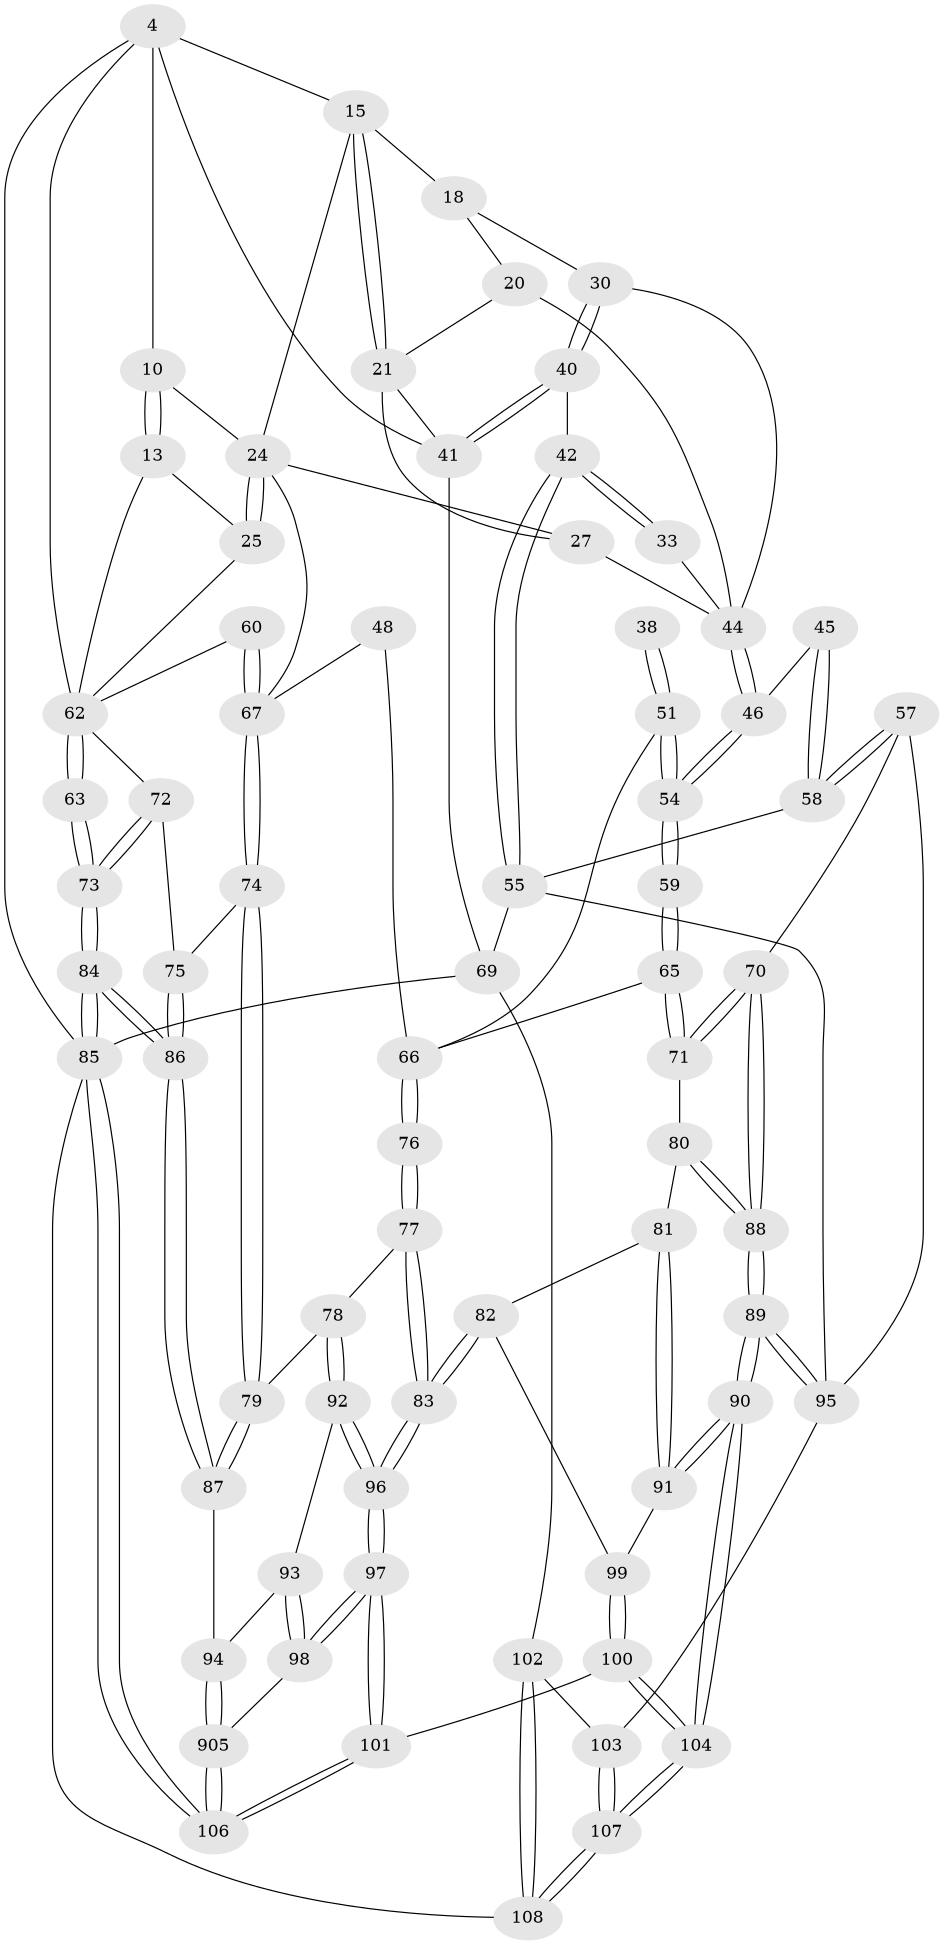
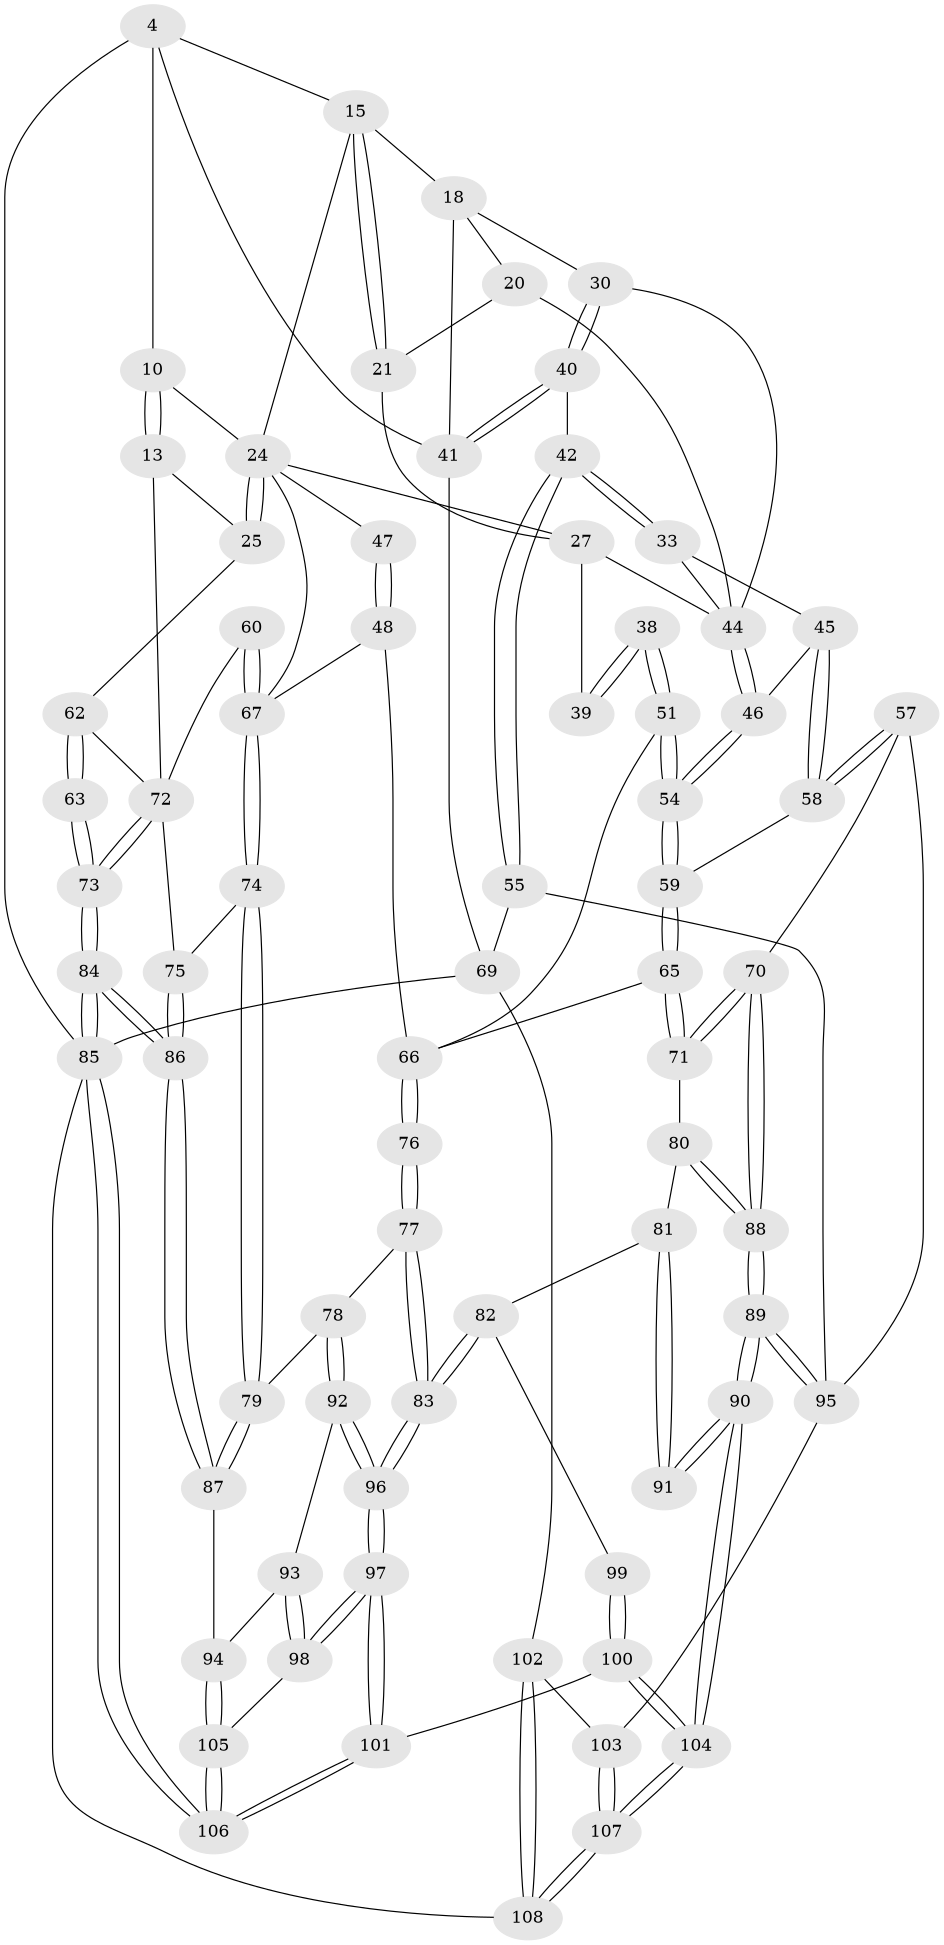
(50, 356) -> none
(416, 413) -> (452, 317)
none -> (383, 542)
none -> (741, 582)
(105, 583) -> (157, 621)
(164, 671) -> (199, 711)
none -> (582, 714)
(670, 842) -> (741, 843)
(641, 1531) -> none
(214, 1746) -> (214, 1746)
